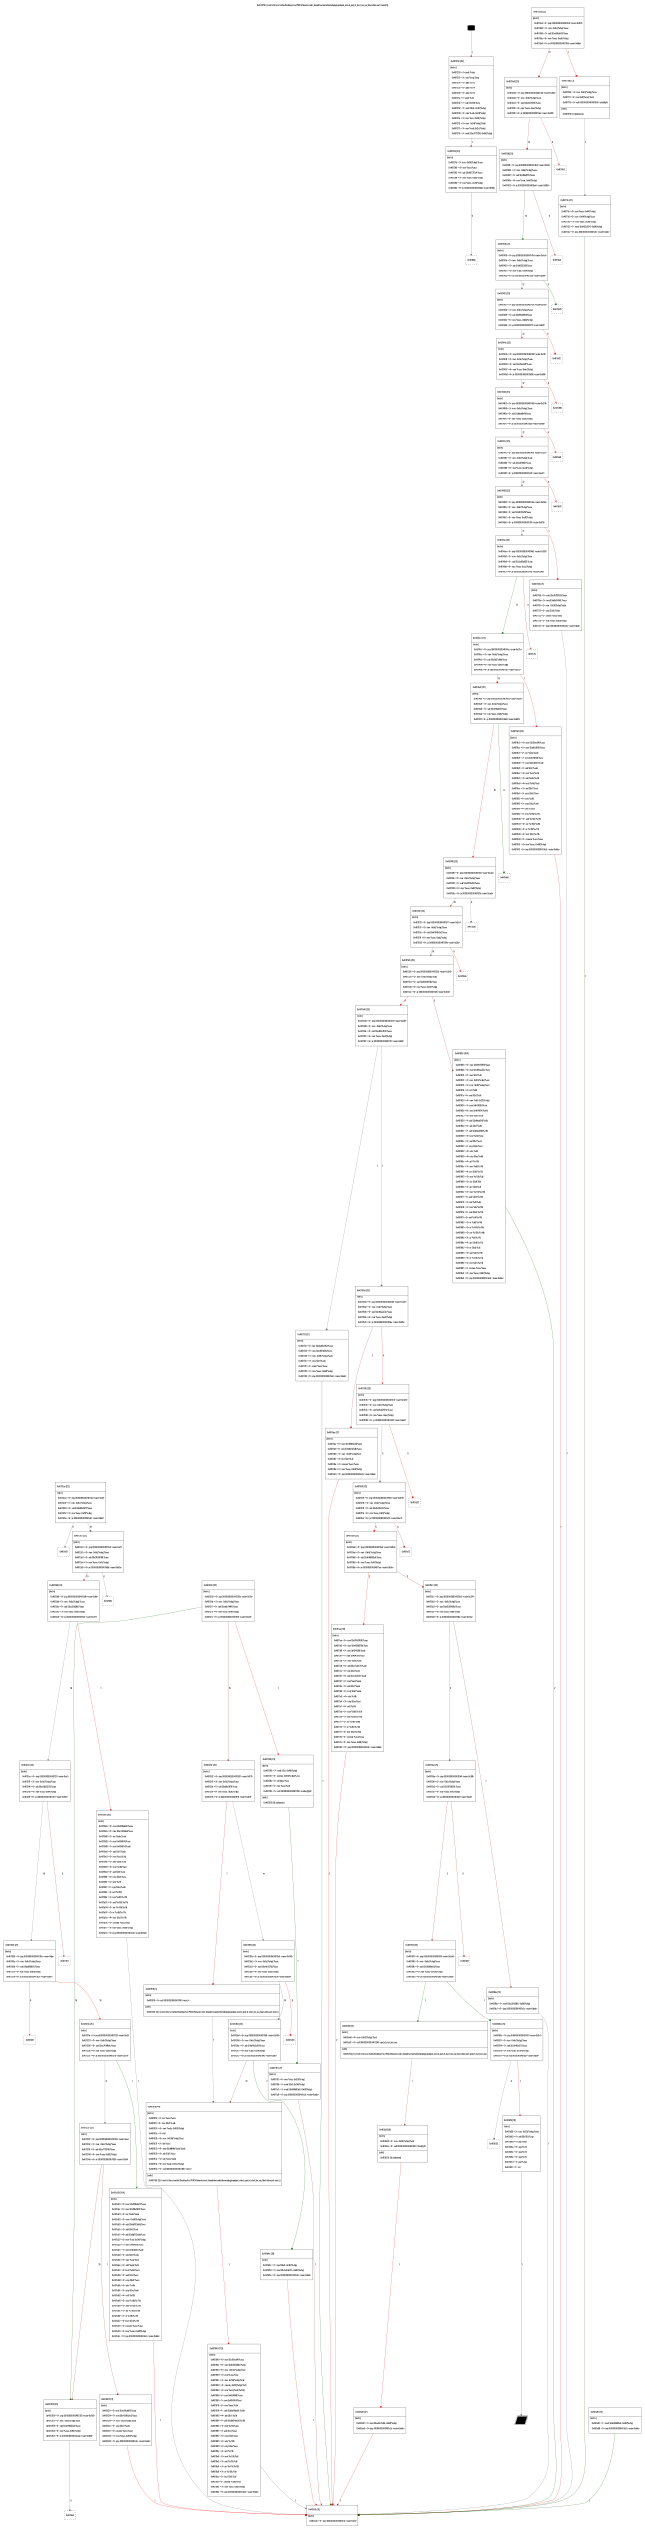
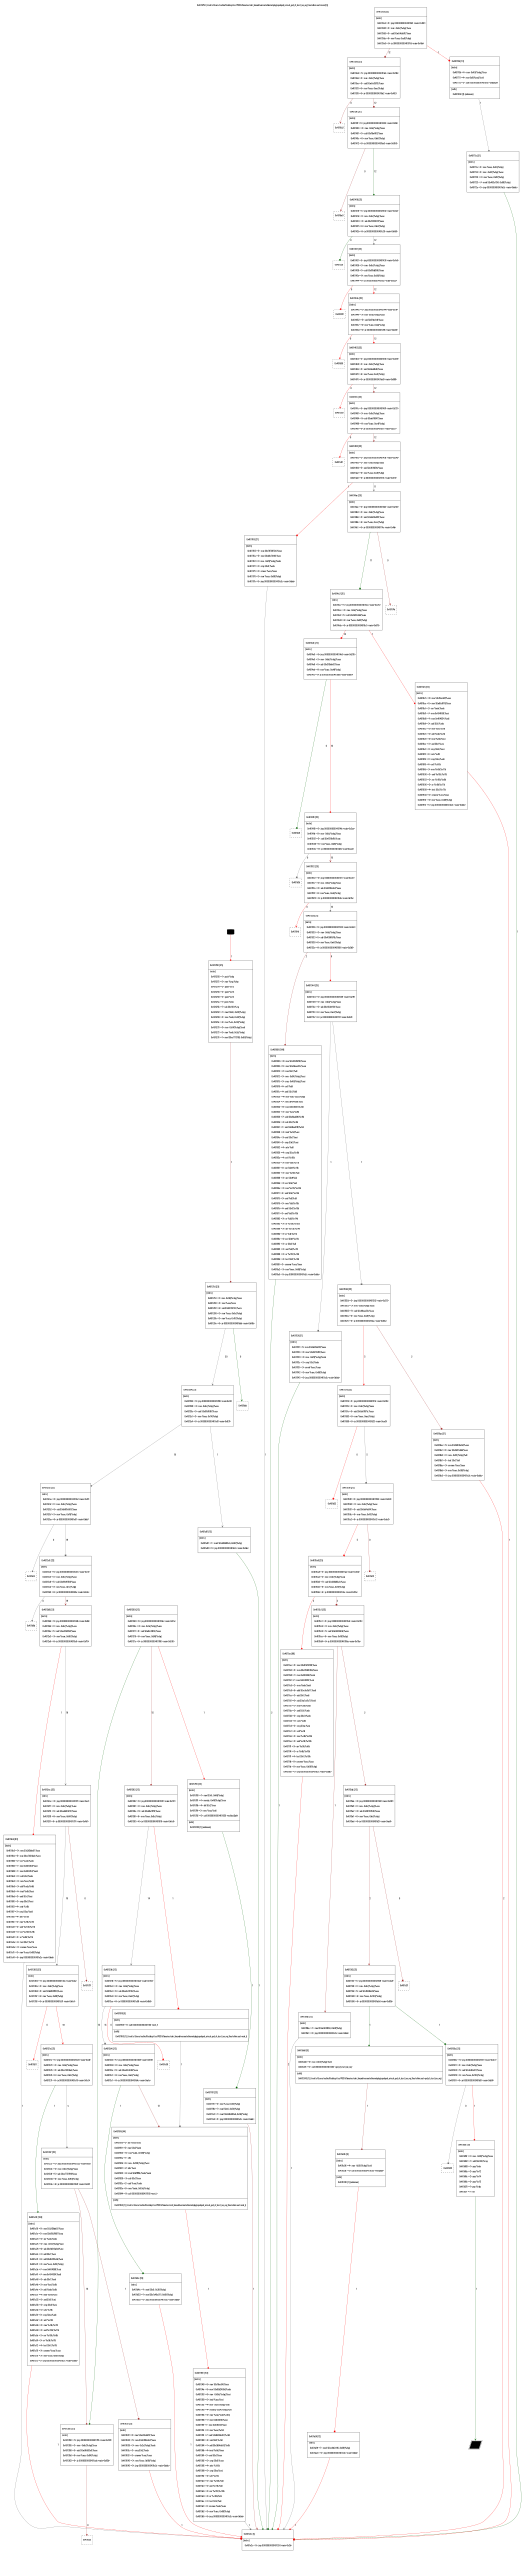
none -> (208, 1406)
